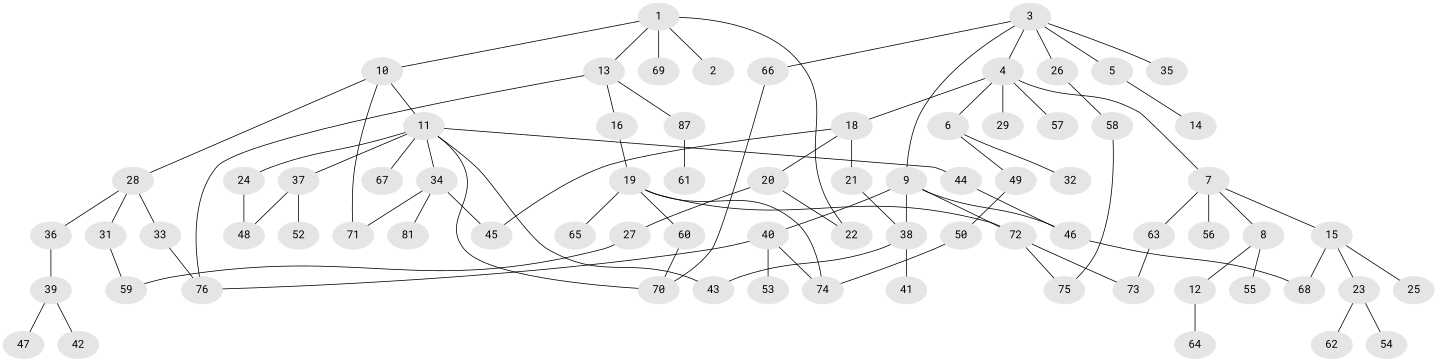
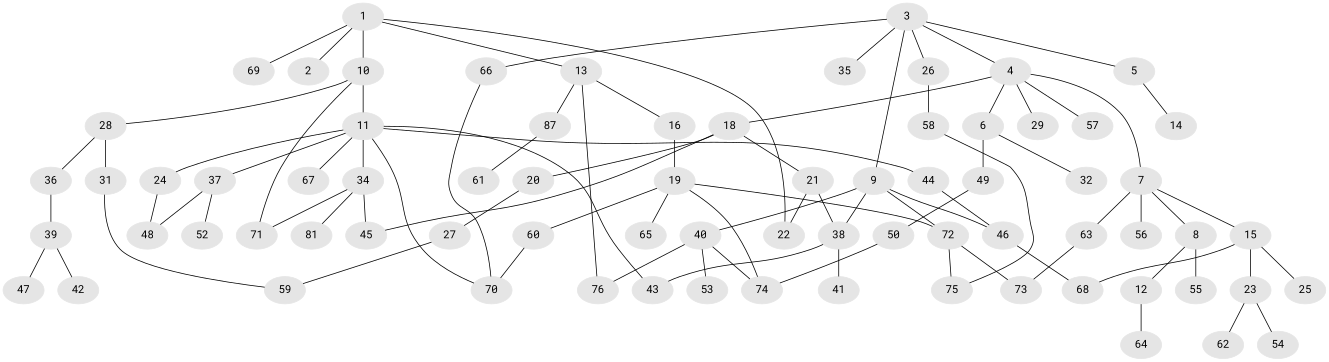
(803, 204) -> (795, 214)
(160, 236) -> none
